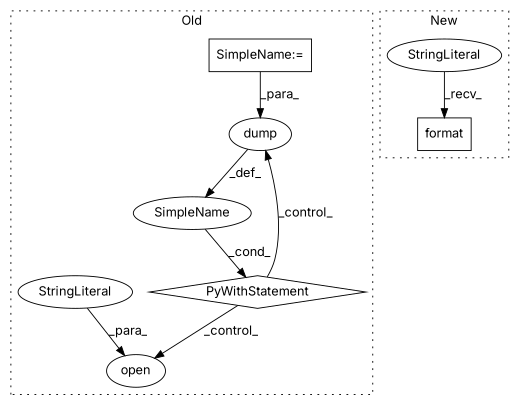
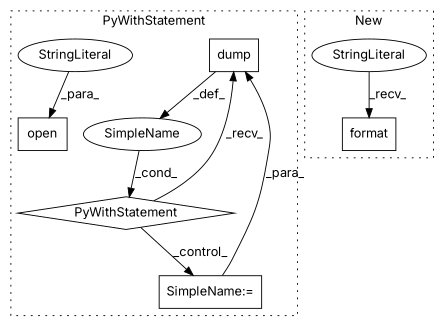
(192, 21) -> (154, 21)
(260, 134) -> (234, 55)
(306, 213) -> (245, 134)
(200, 329) -> (164, 248)
(136, 371) -> (43, 134)
